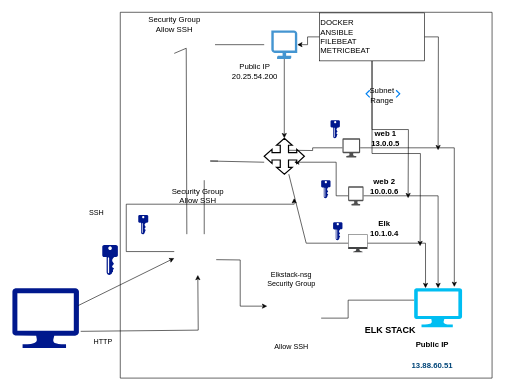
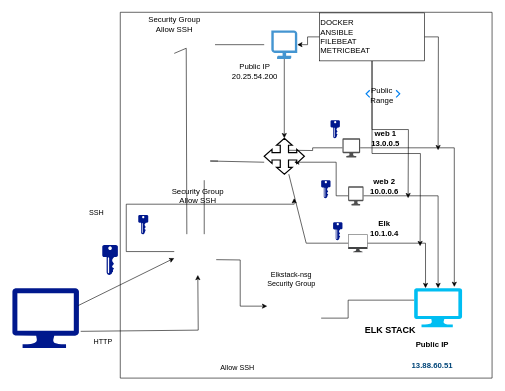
(382, 95) -> (382, 95)
(291, 347) -> (237, 368)
